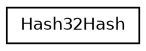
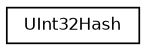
(73, 25) -> (73, 25)
